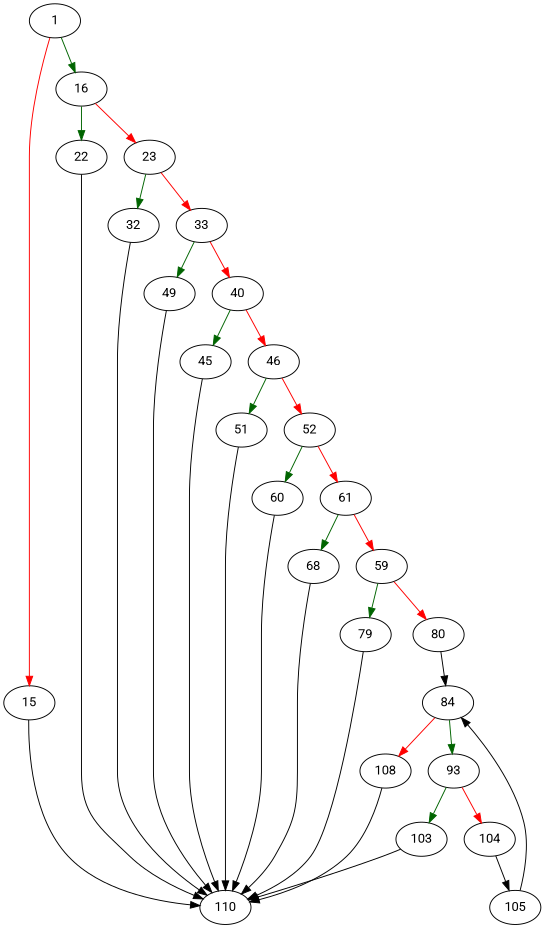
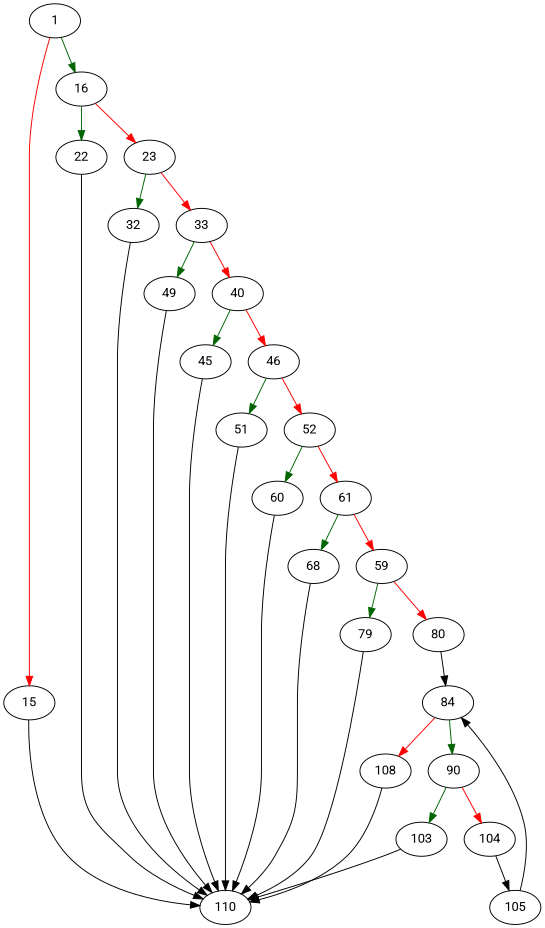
(454, 771) -> (454, 771)
